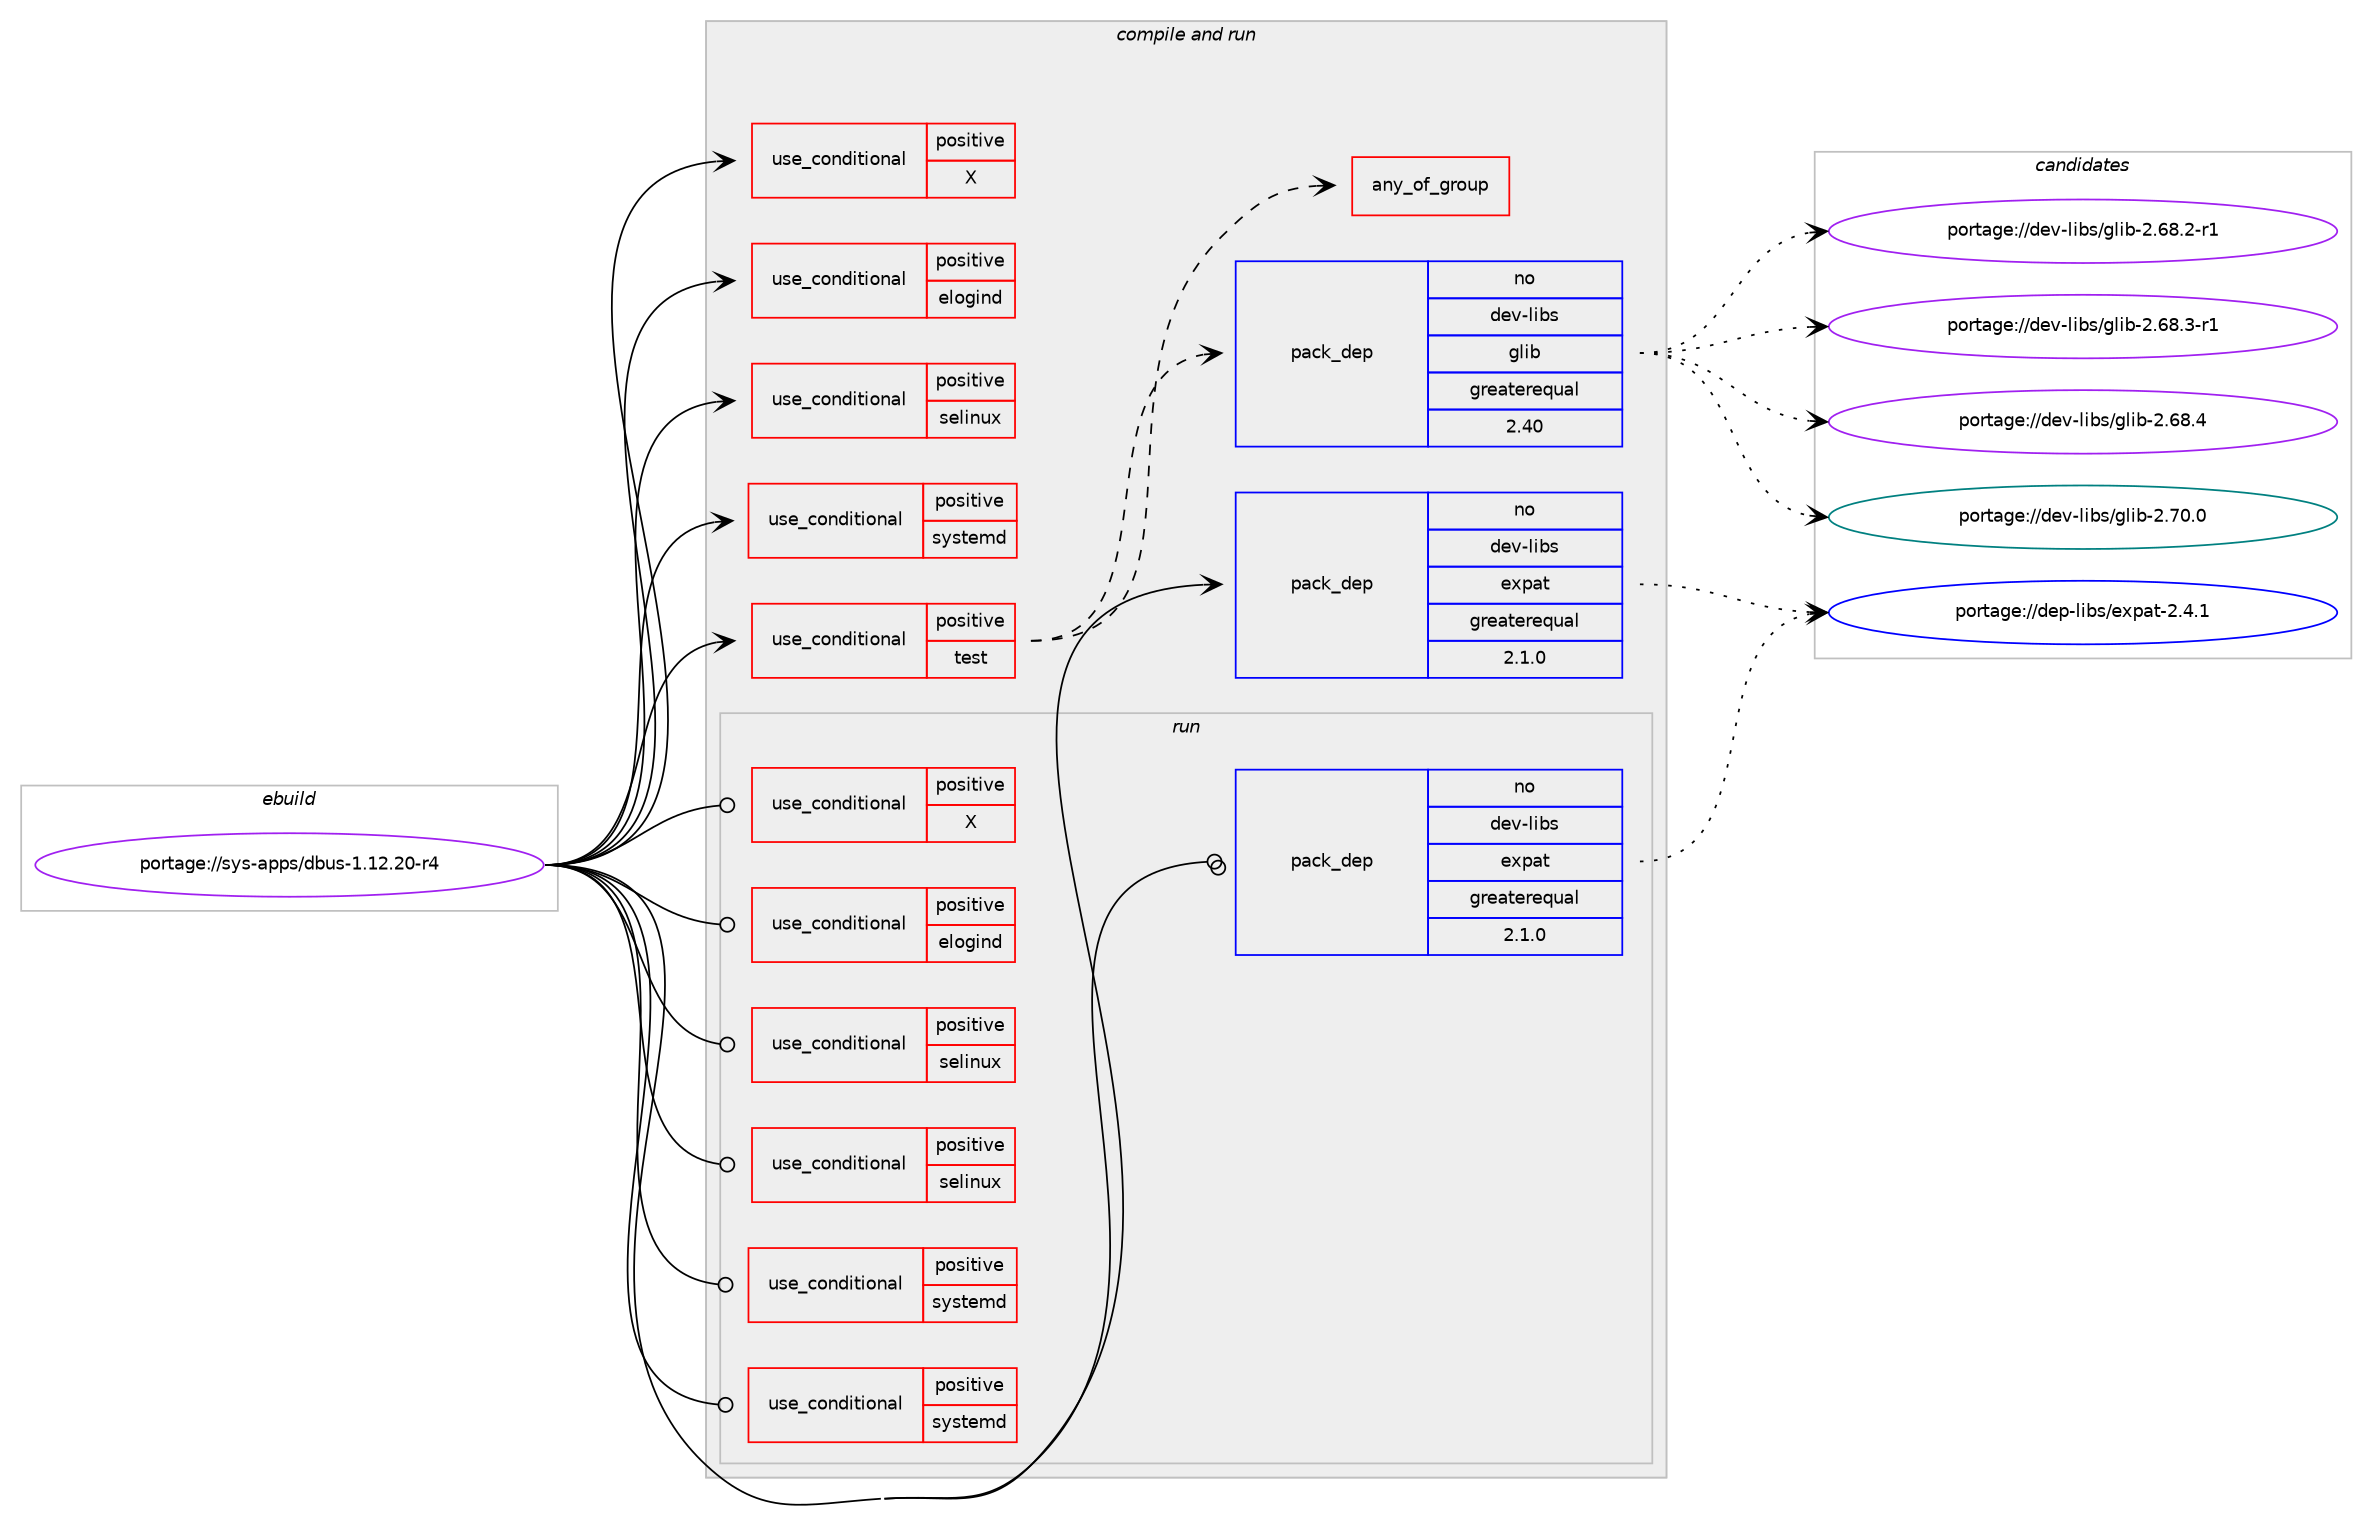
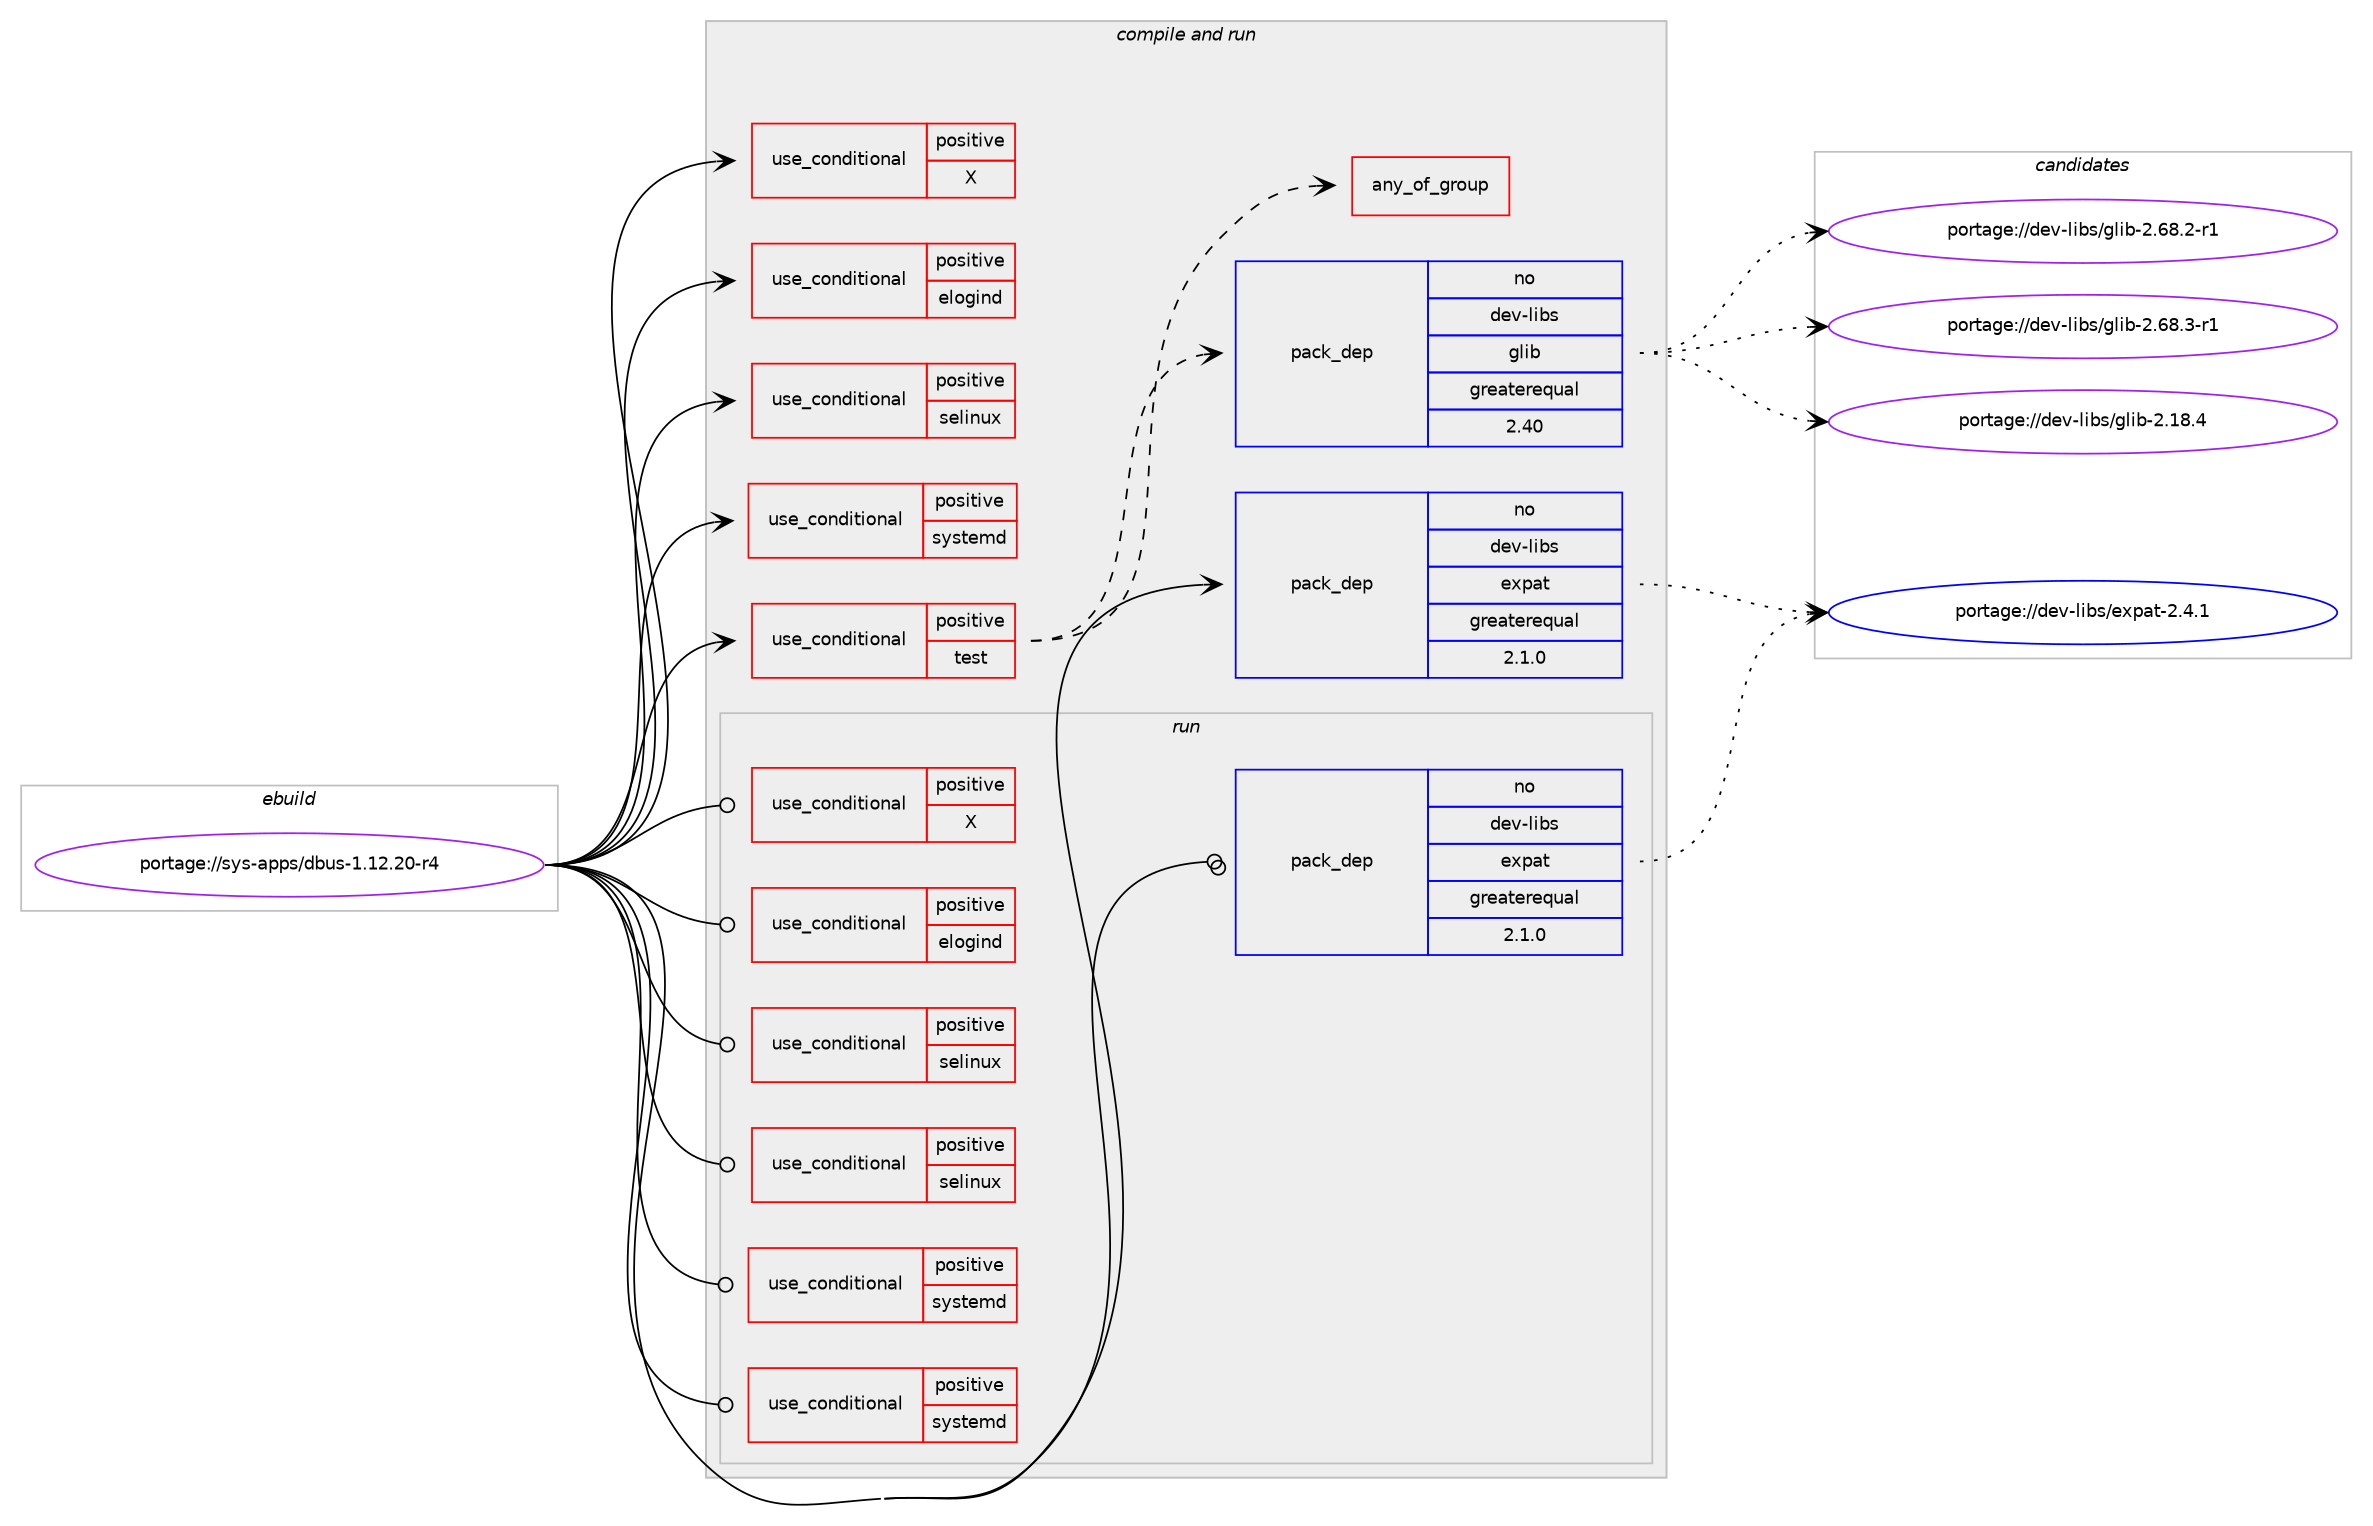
(2083, 422) -> (2083, 422)
(2083, 517) -> none
(2083, 613) -> (2083, 613)
